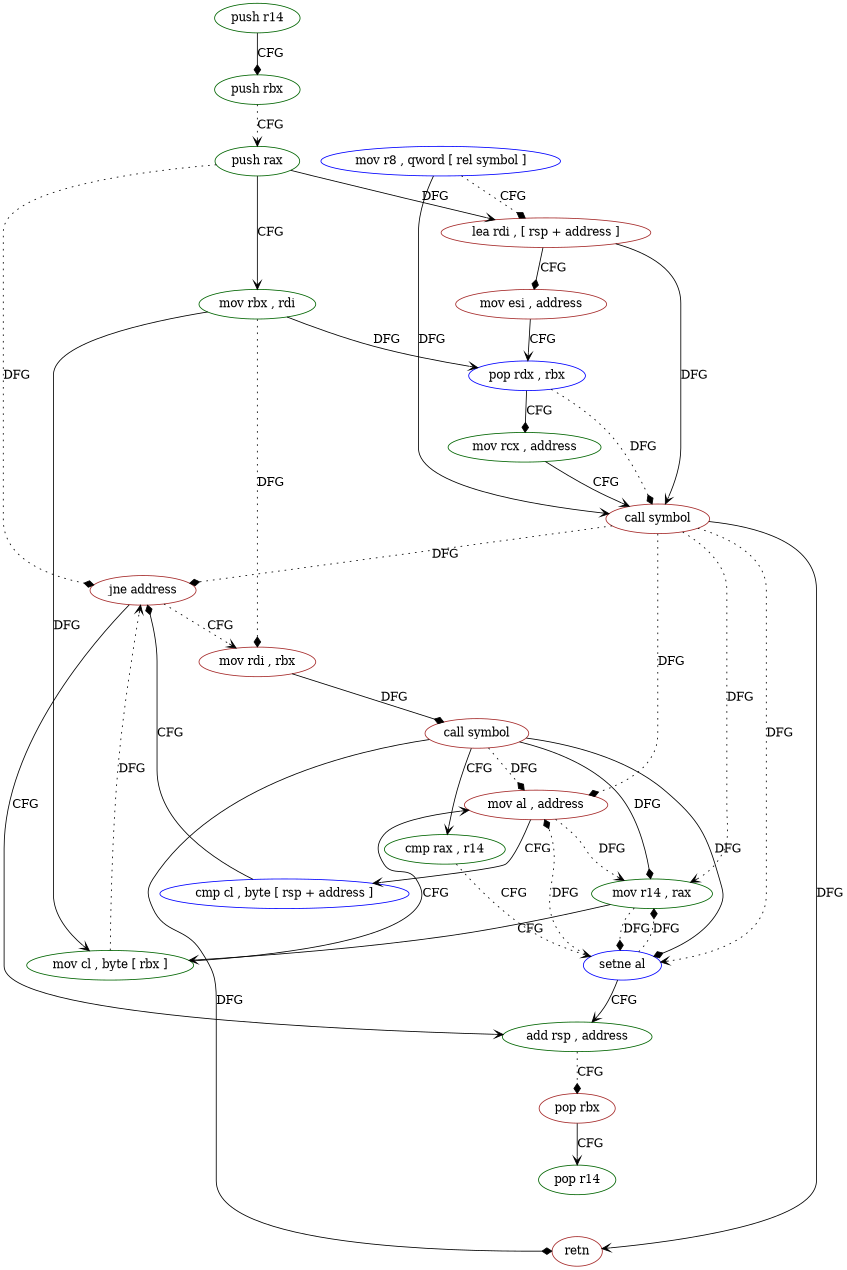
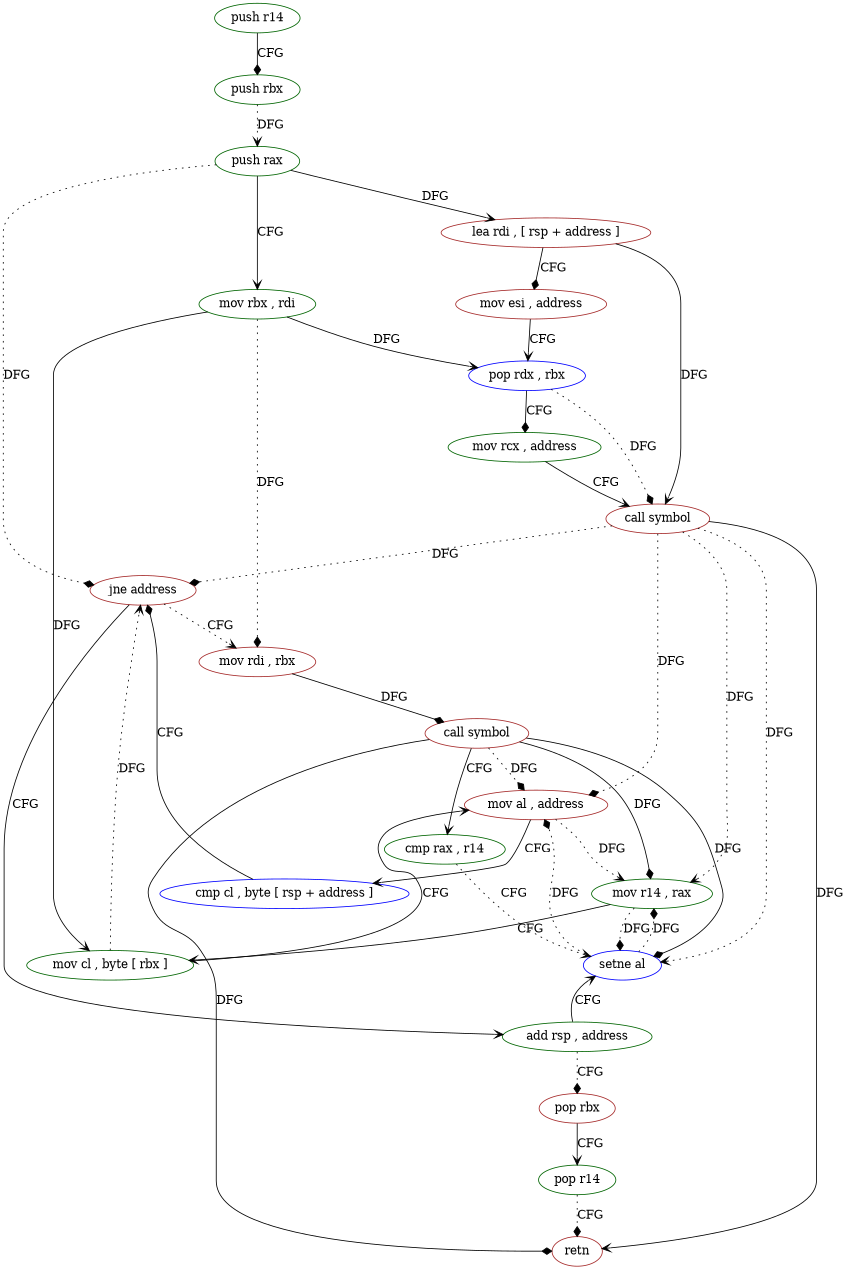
(271, 125) -> (271, 125)
(441, 161) -> none
(609, 999) -> (573, 998)
none -> (577, 1211)
